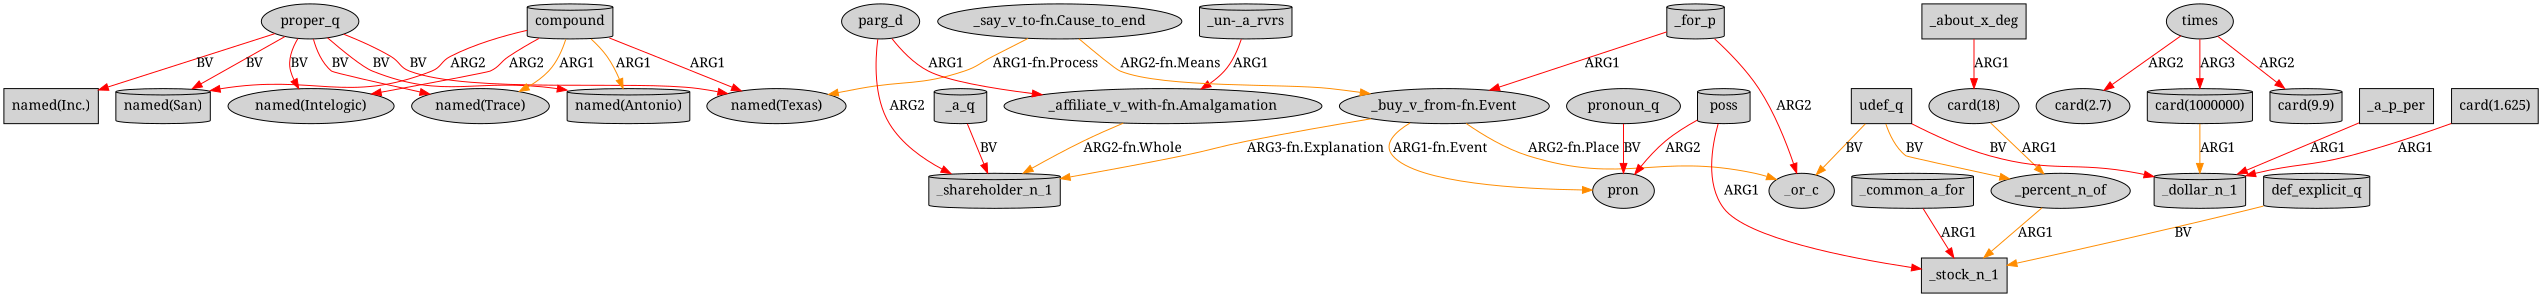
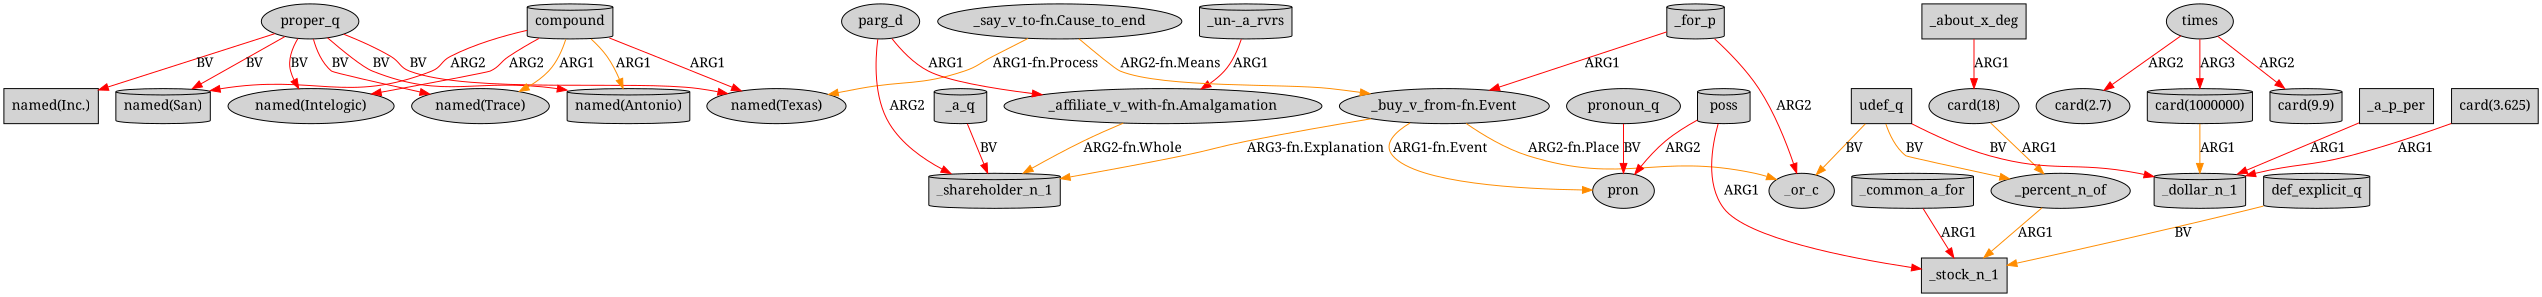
(2495, 106) -> (2495, 106)
